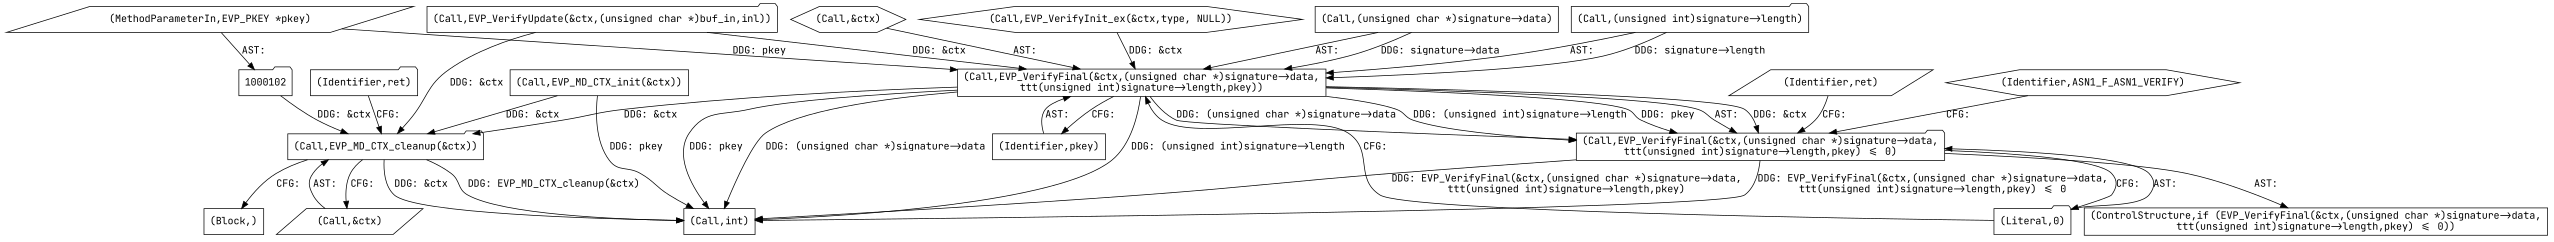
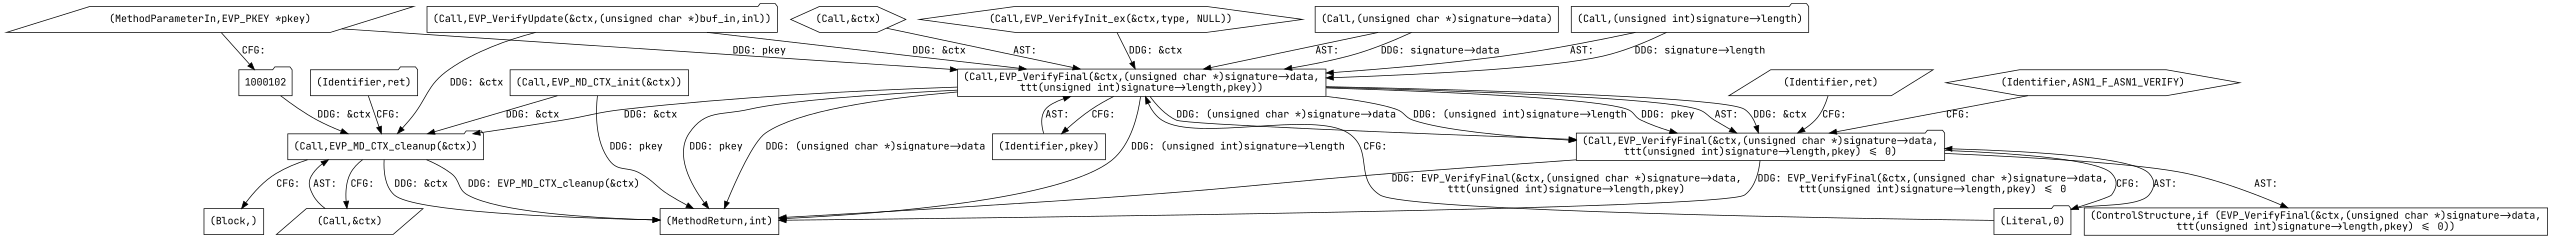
(257, 51) -> (257, 51)
(719, 222) -> (719, 222)
